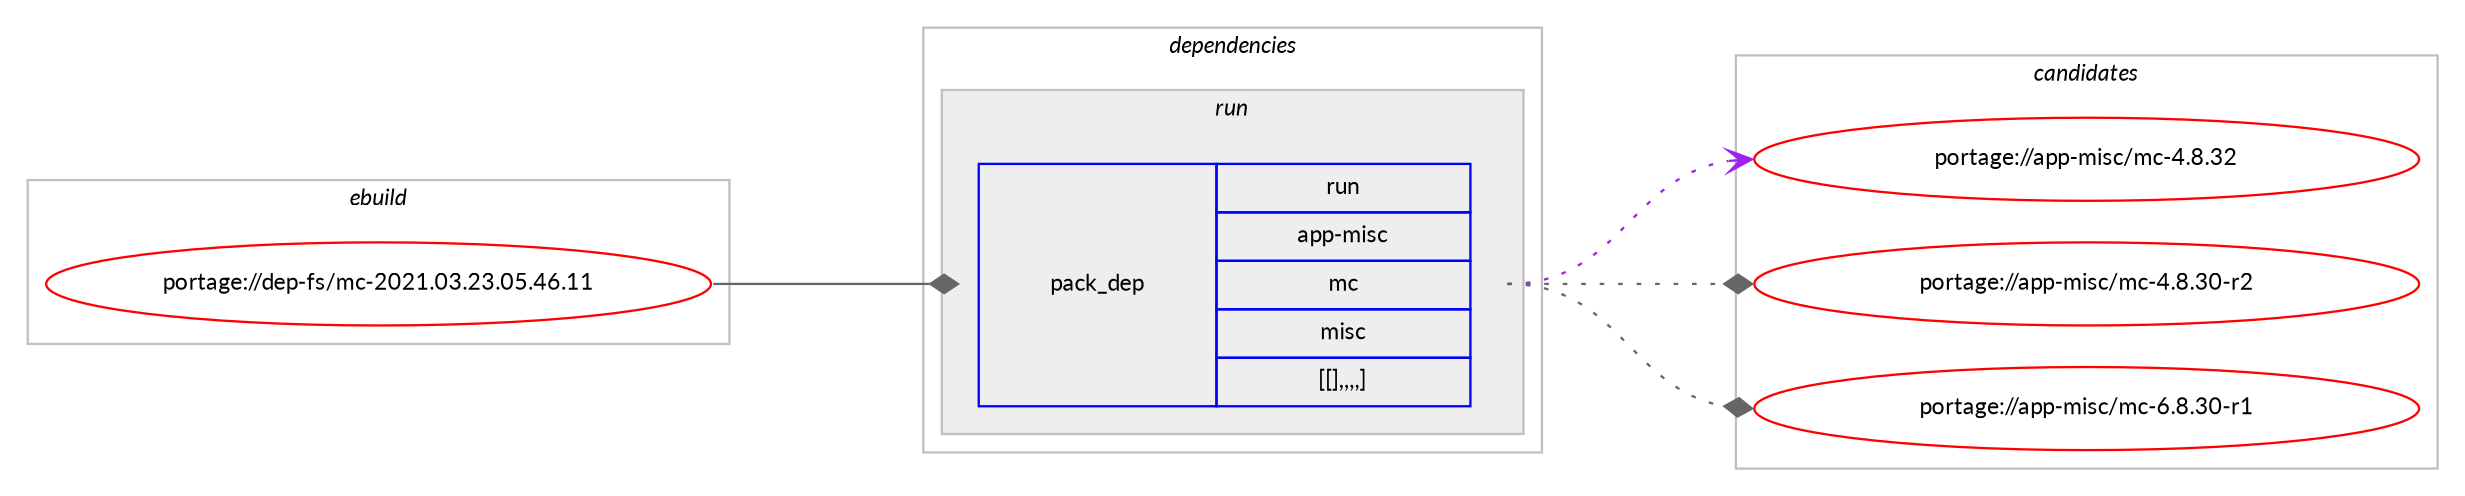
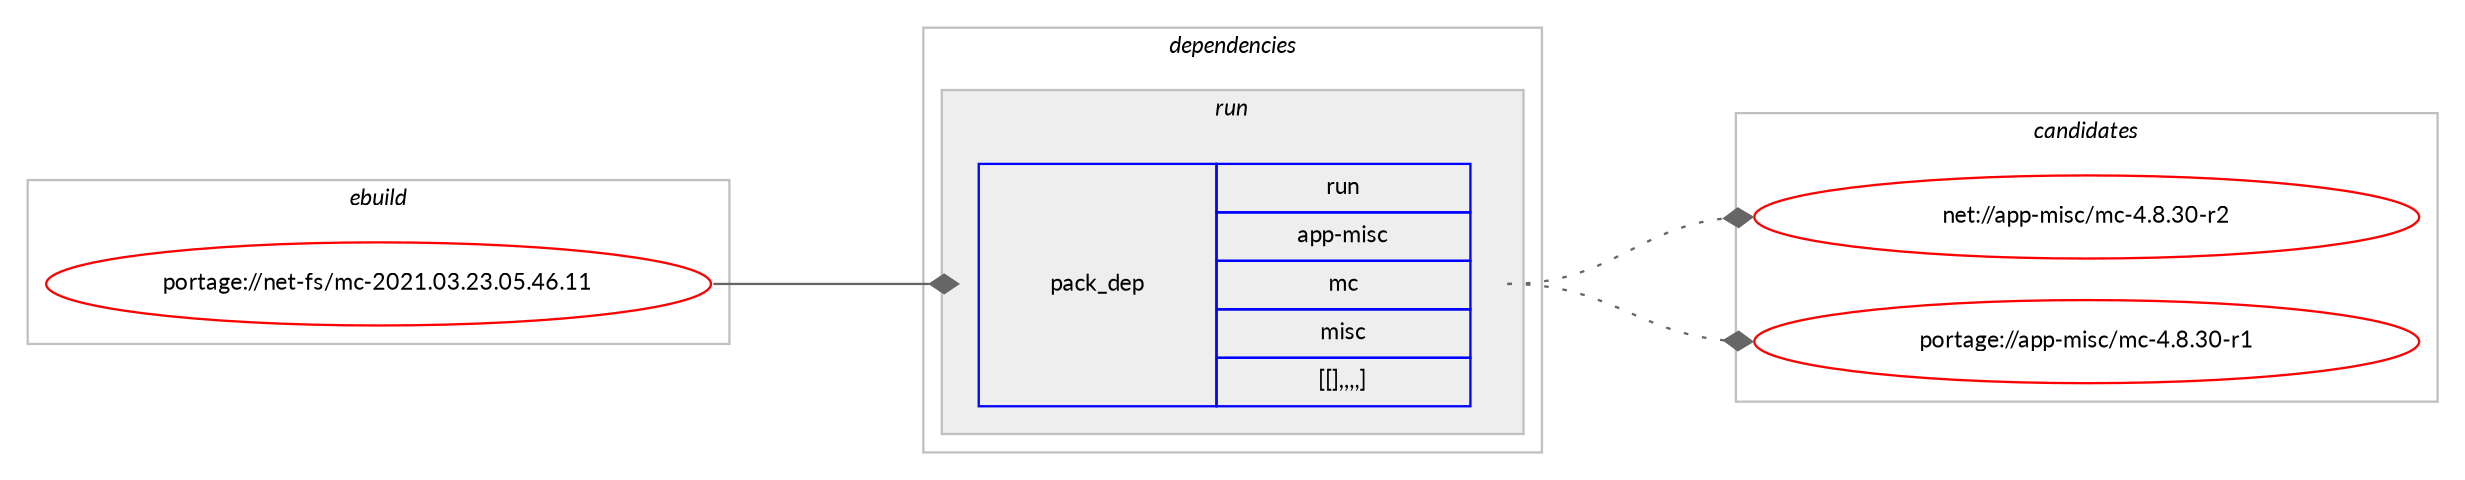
(2087, 159) -> none
(379, 284) -> (379, 284)
(2087, 284) -> (2087, 217)
(2087, 409) -> (2087, 342)
